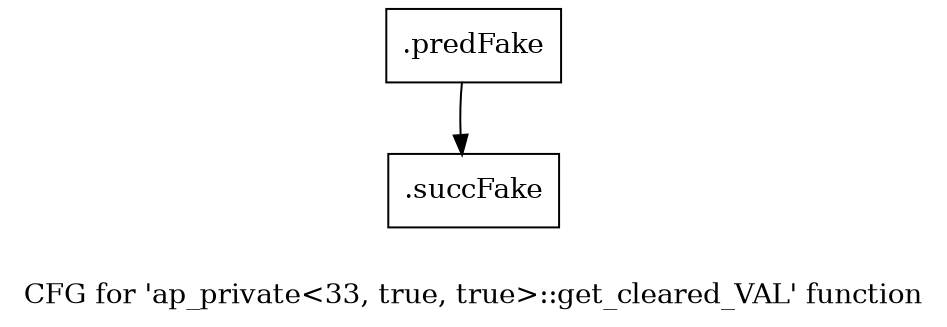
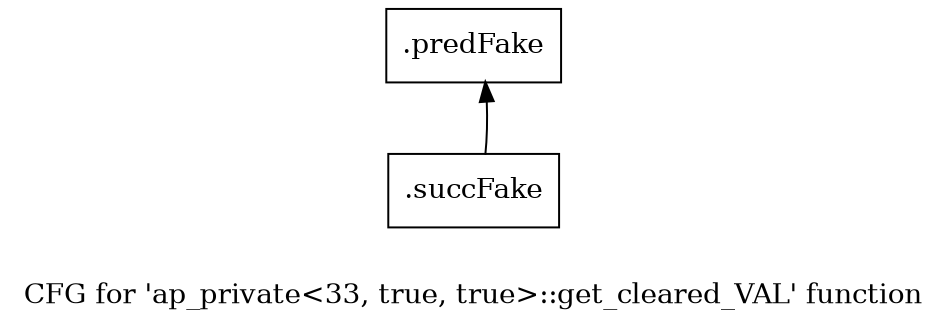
(460, 108) -> (487, 128)
